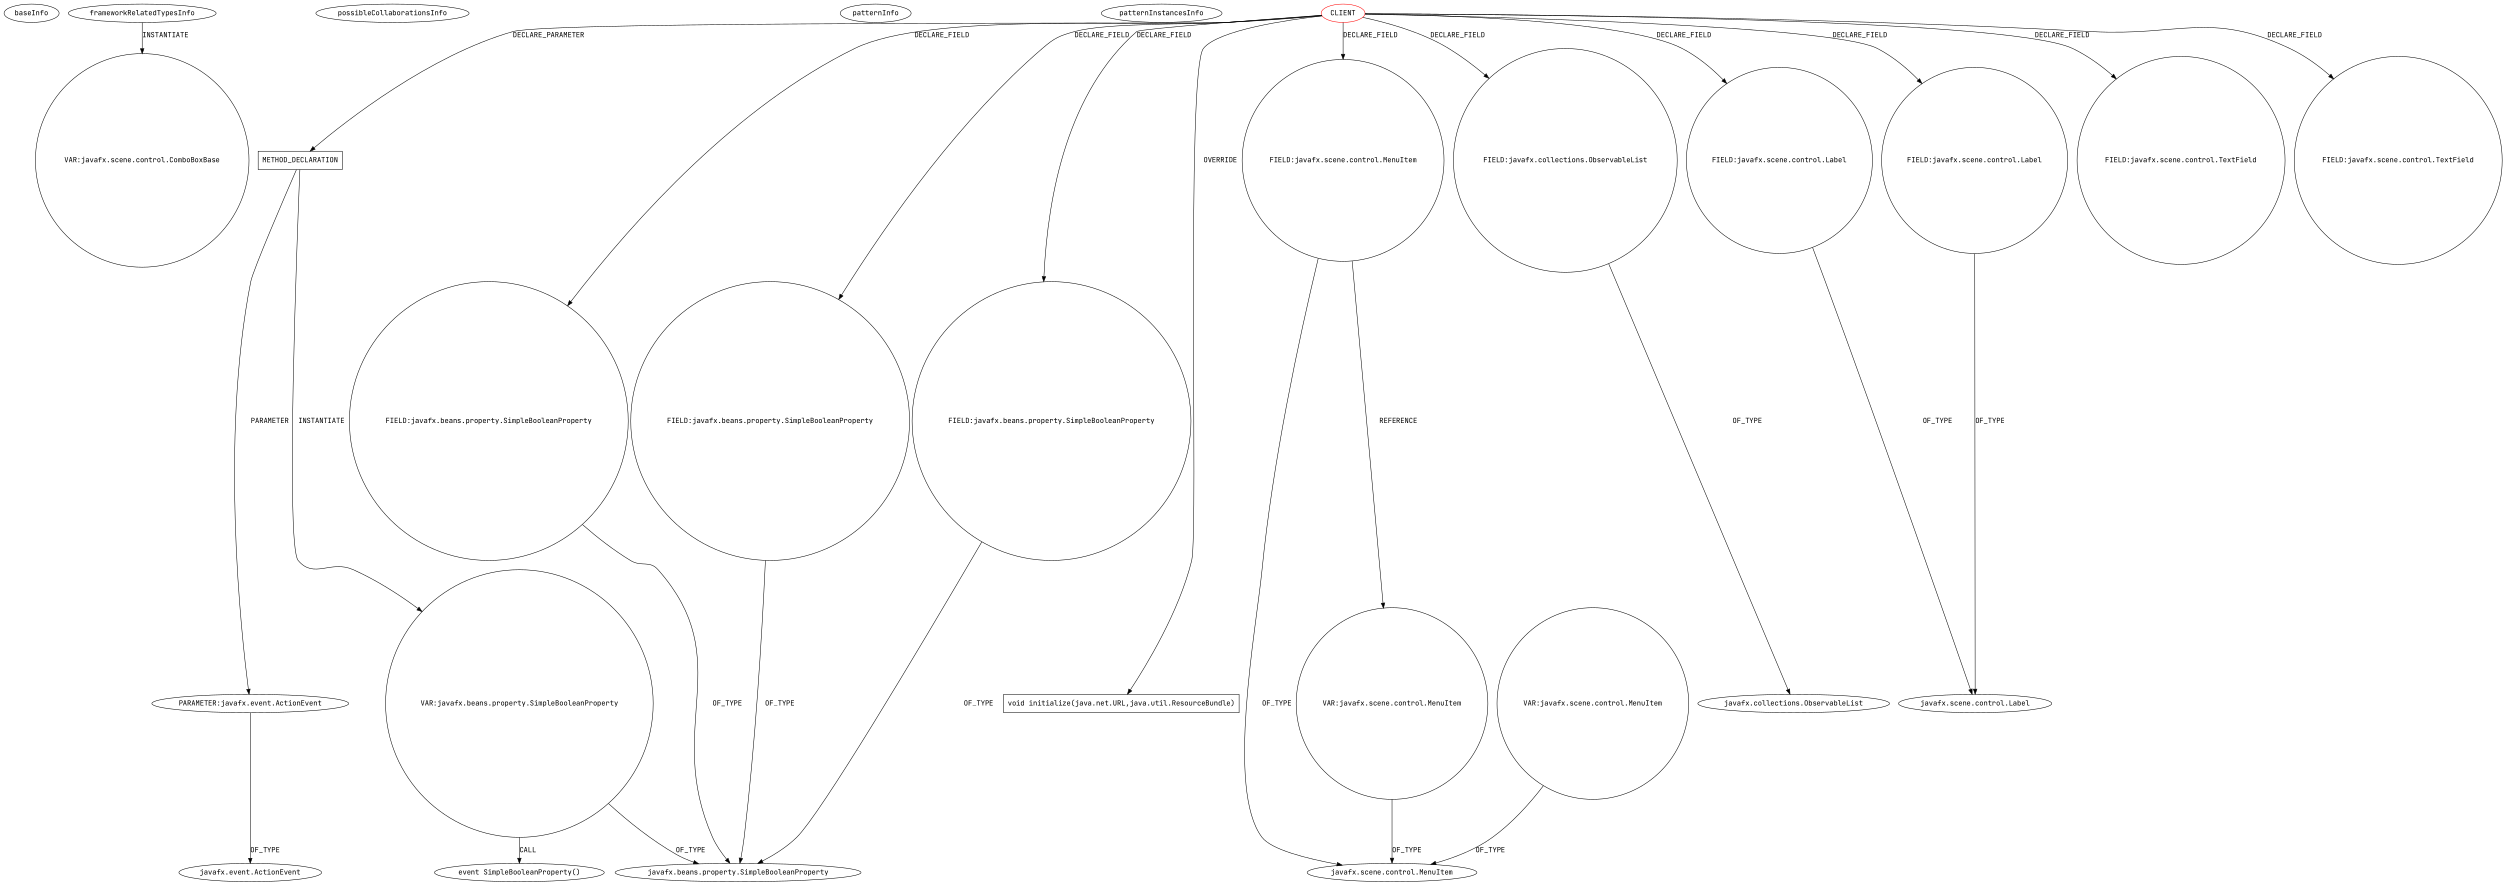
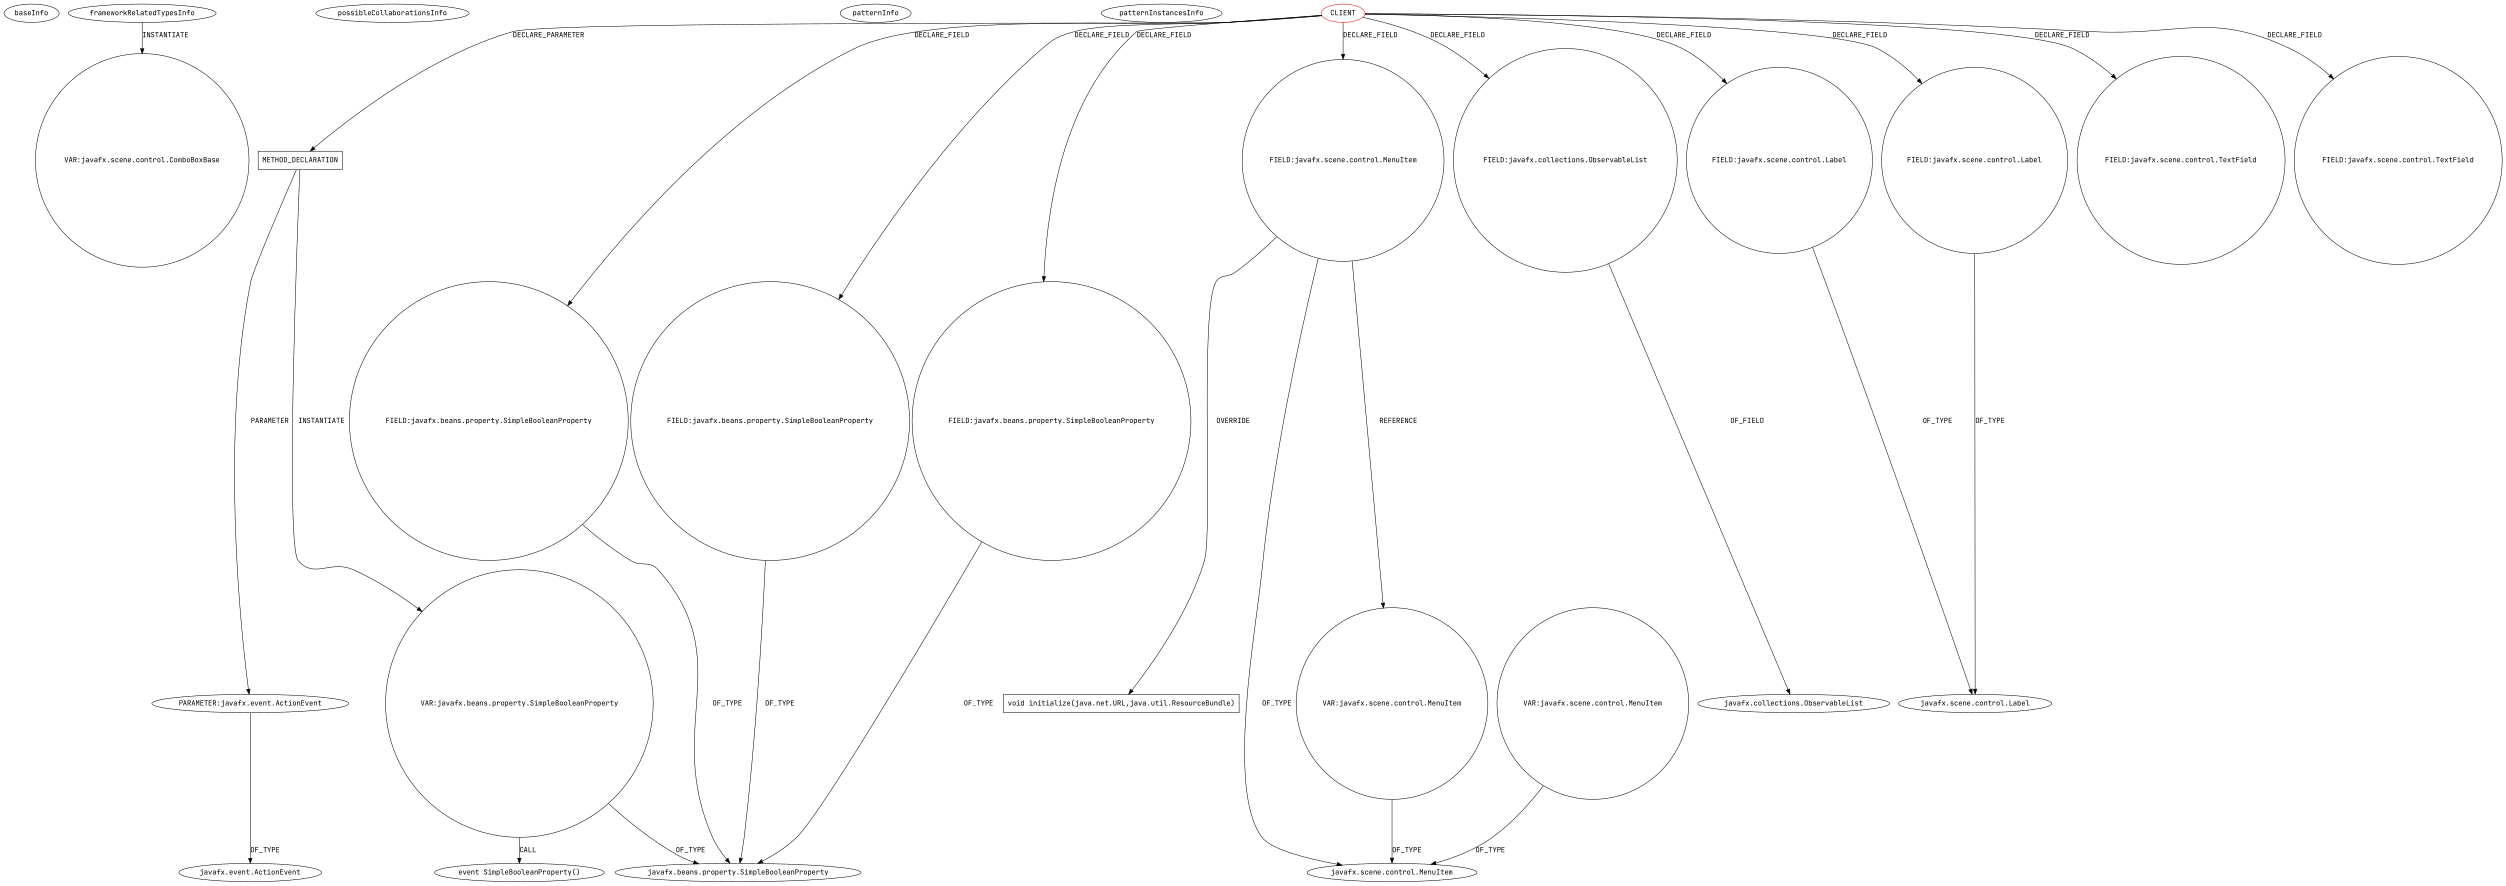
(1194, 314) -> (1208, 457)
(1747, 421) -> (1747, 421)
